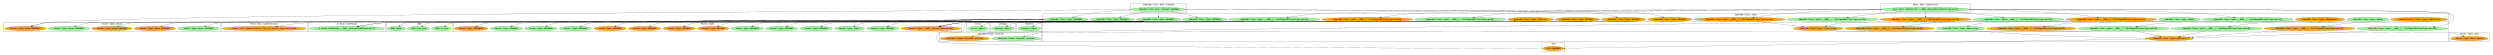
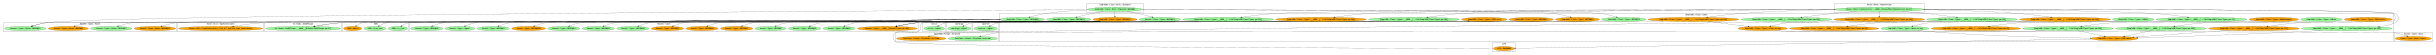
(1159, 19) -> (1115, 19)
(1205, 19) -> (1160, 19)
(1670, 19) -> (1624, 19)
(2419, 19) -> (2368, 19)
(25, 29) -> (25, 29)
(69, 29) -> (155, 29)
(155, 29) -> none
(396, 29) -> (353, 29)
(713, 29) -> (771, 29)
(2469, 39) -> (2413, 39)
